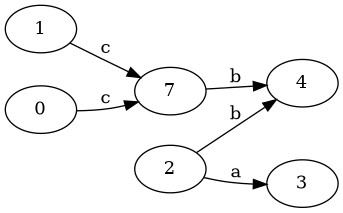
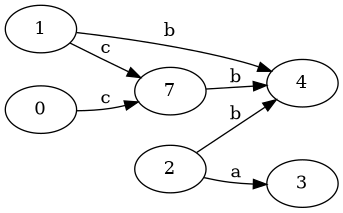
none -> (168, 46)
